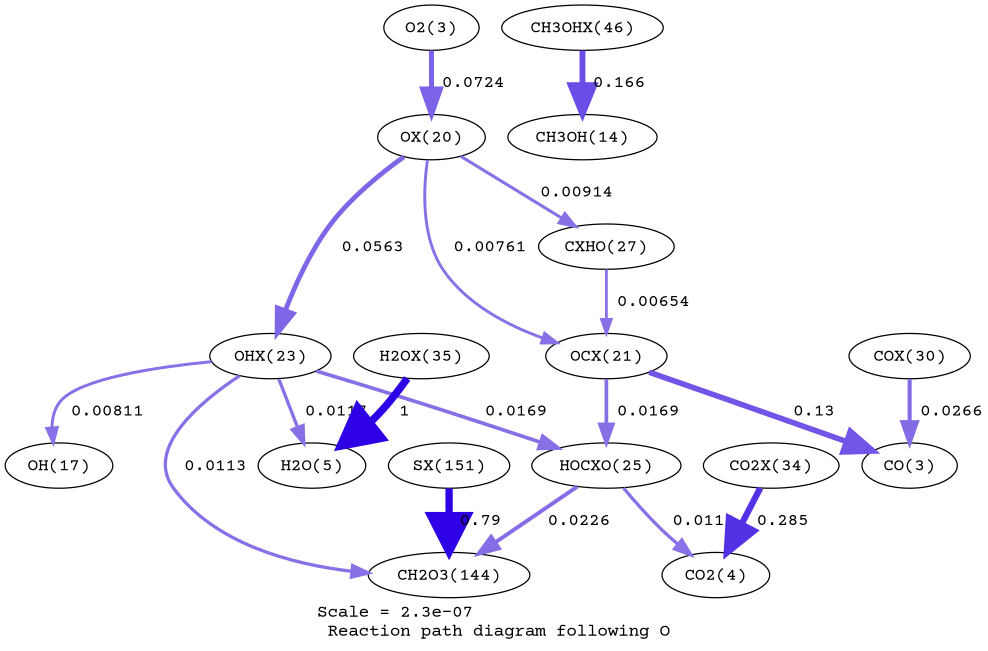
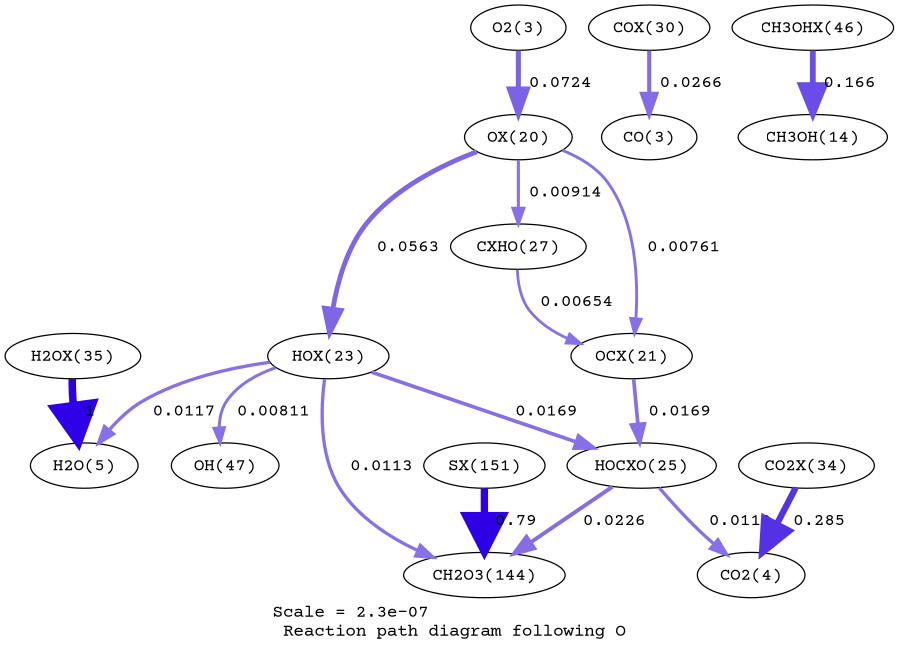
(270, 356) -> (328, 356)
(748, 407) -> none
(59, 466) -> (225, 466)
